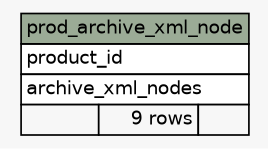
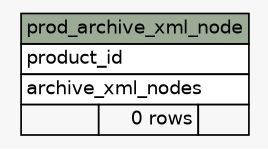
(162, 119) -> (162, 119)
